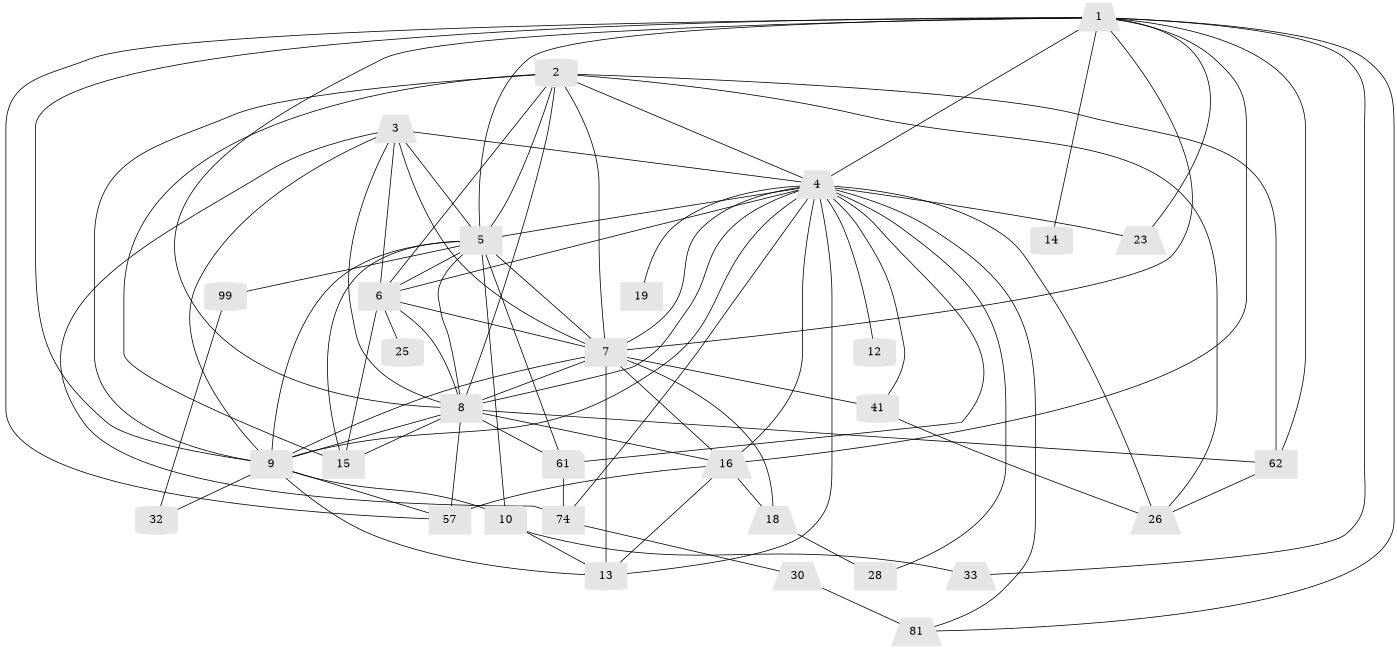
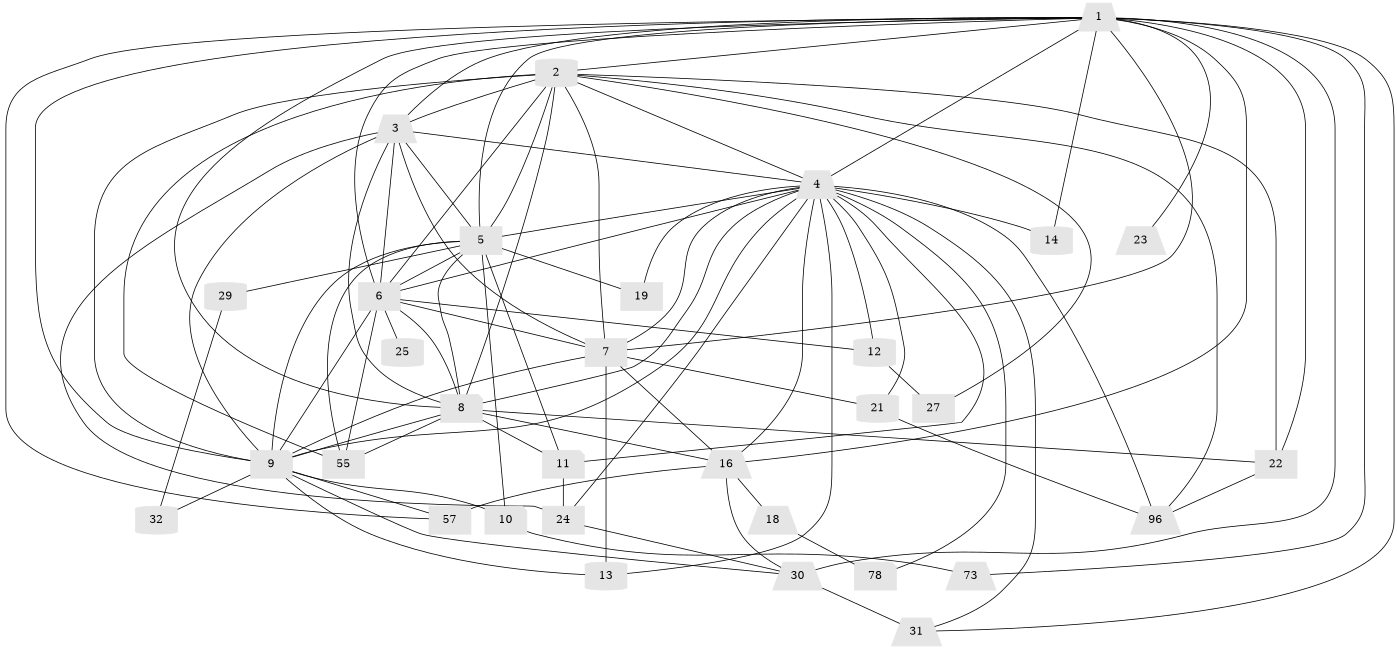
none -> (734, 25)
none -> (829, 45)
none -> (514, 47)
none -> (472, 100)
(979, 210) -> (983, 216)
(226, 297) -> (226, 297)
(544, 297) -> (561, 269)
none -> (627, 325)
(539, 378) -> none
none -> (323, 384)
(878, 408) -> (878, 408)
none -> (934, 408)
(723, 413) -> none
none -> (1335, 441)
(344, 464) -> (344, 464)
(456, 464) -> none
(563, 464) -> (563, 464)
(1276, 464) -> (1276, 464)
(563, 520) -> (563, 520)
(666, 520) -> (740, 532)
(1156, 520) -> (1156, 520)
(556, 548) -> none
none -> (529, 549)
(875, 576) -> (875, 576)
(971, 576) -> (971, 576)
(917, 632) -> (917, 632)
